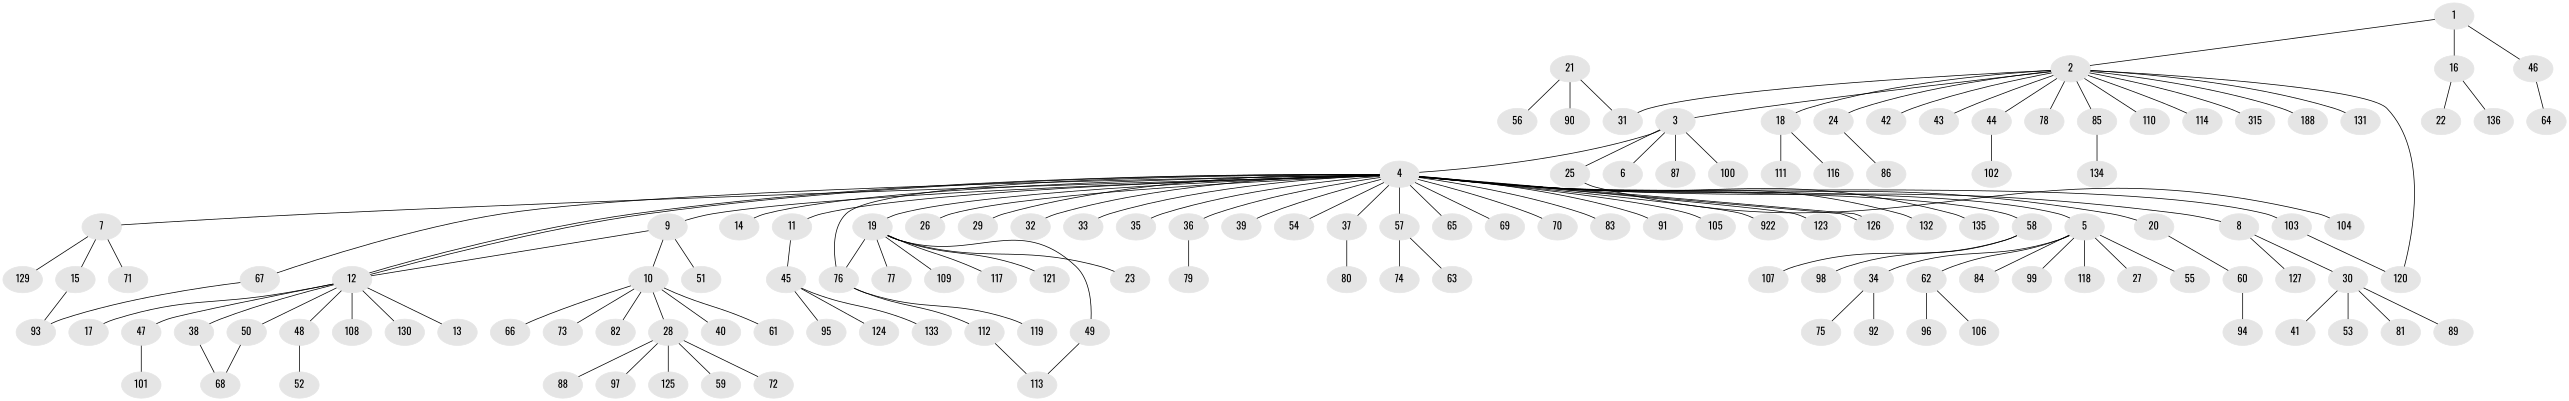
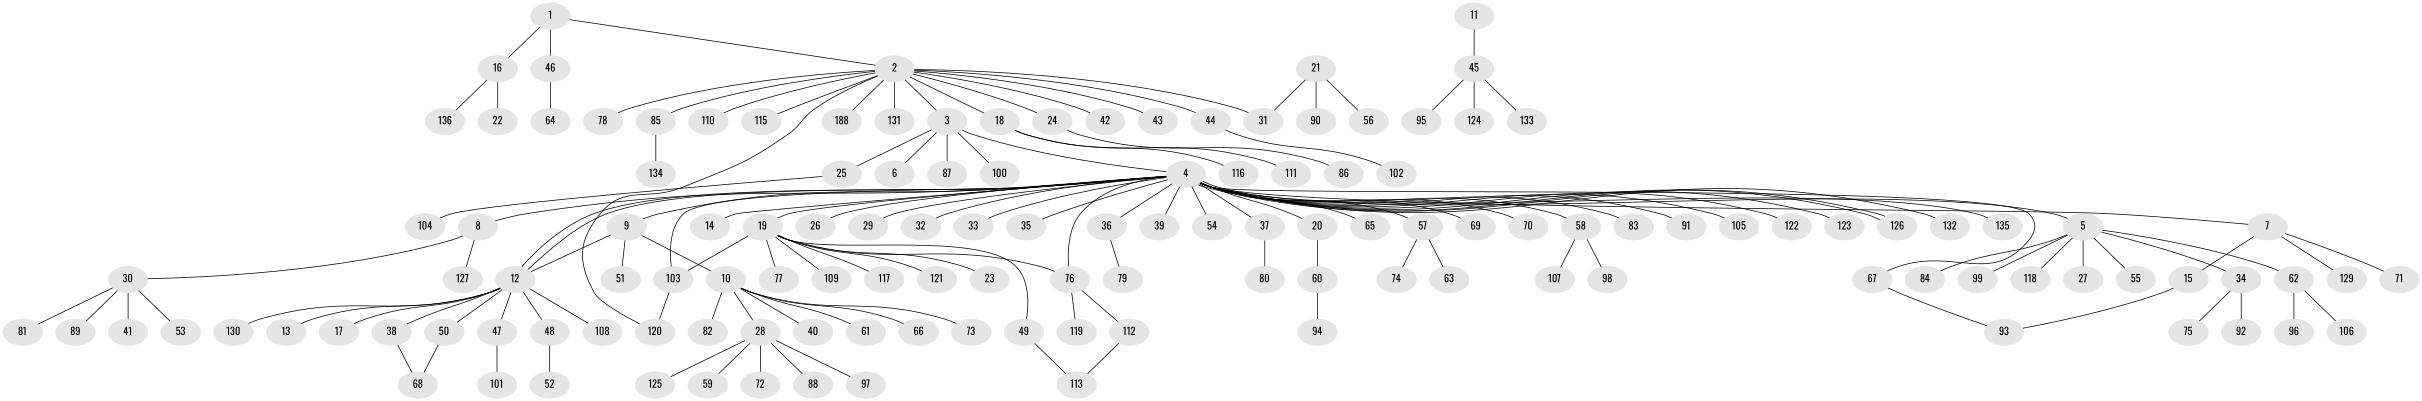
(2202, 122) -> none
(2255, 122) -> (761, 122)
(1092, 187) -> none
(1768, 227) -> (1792, 227)
none -> (718, 253)
